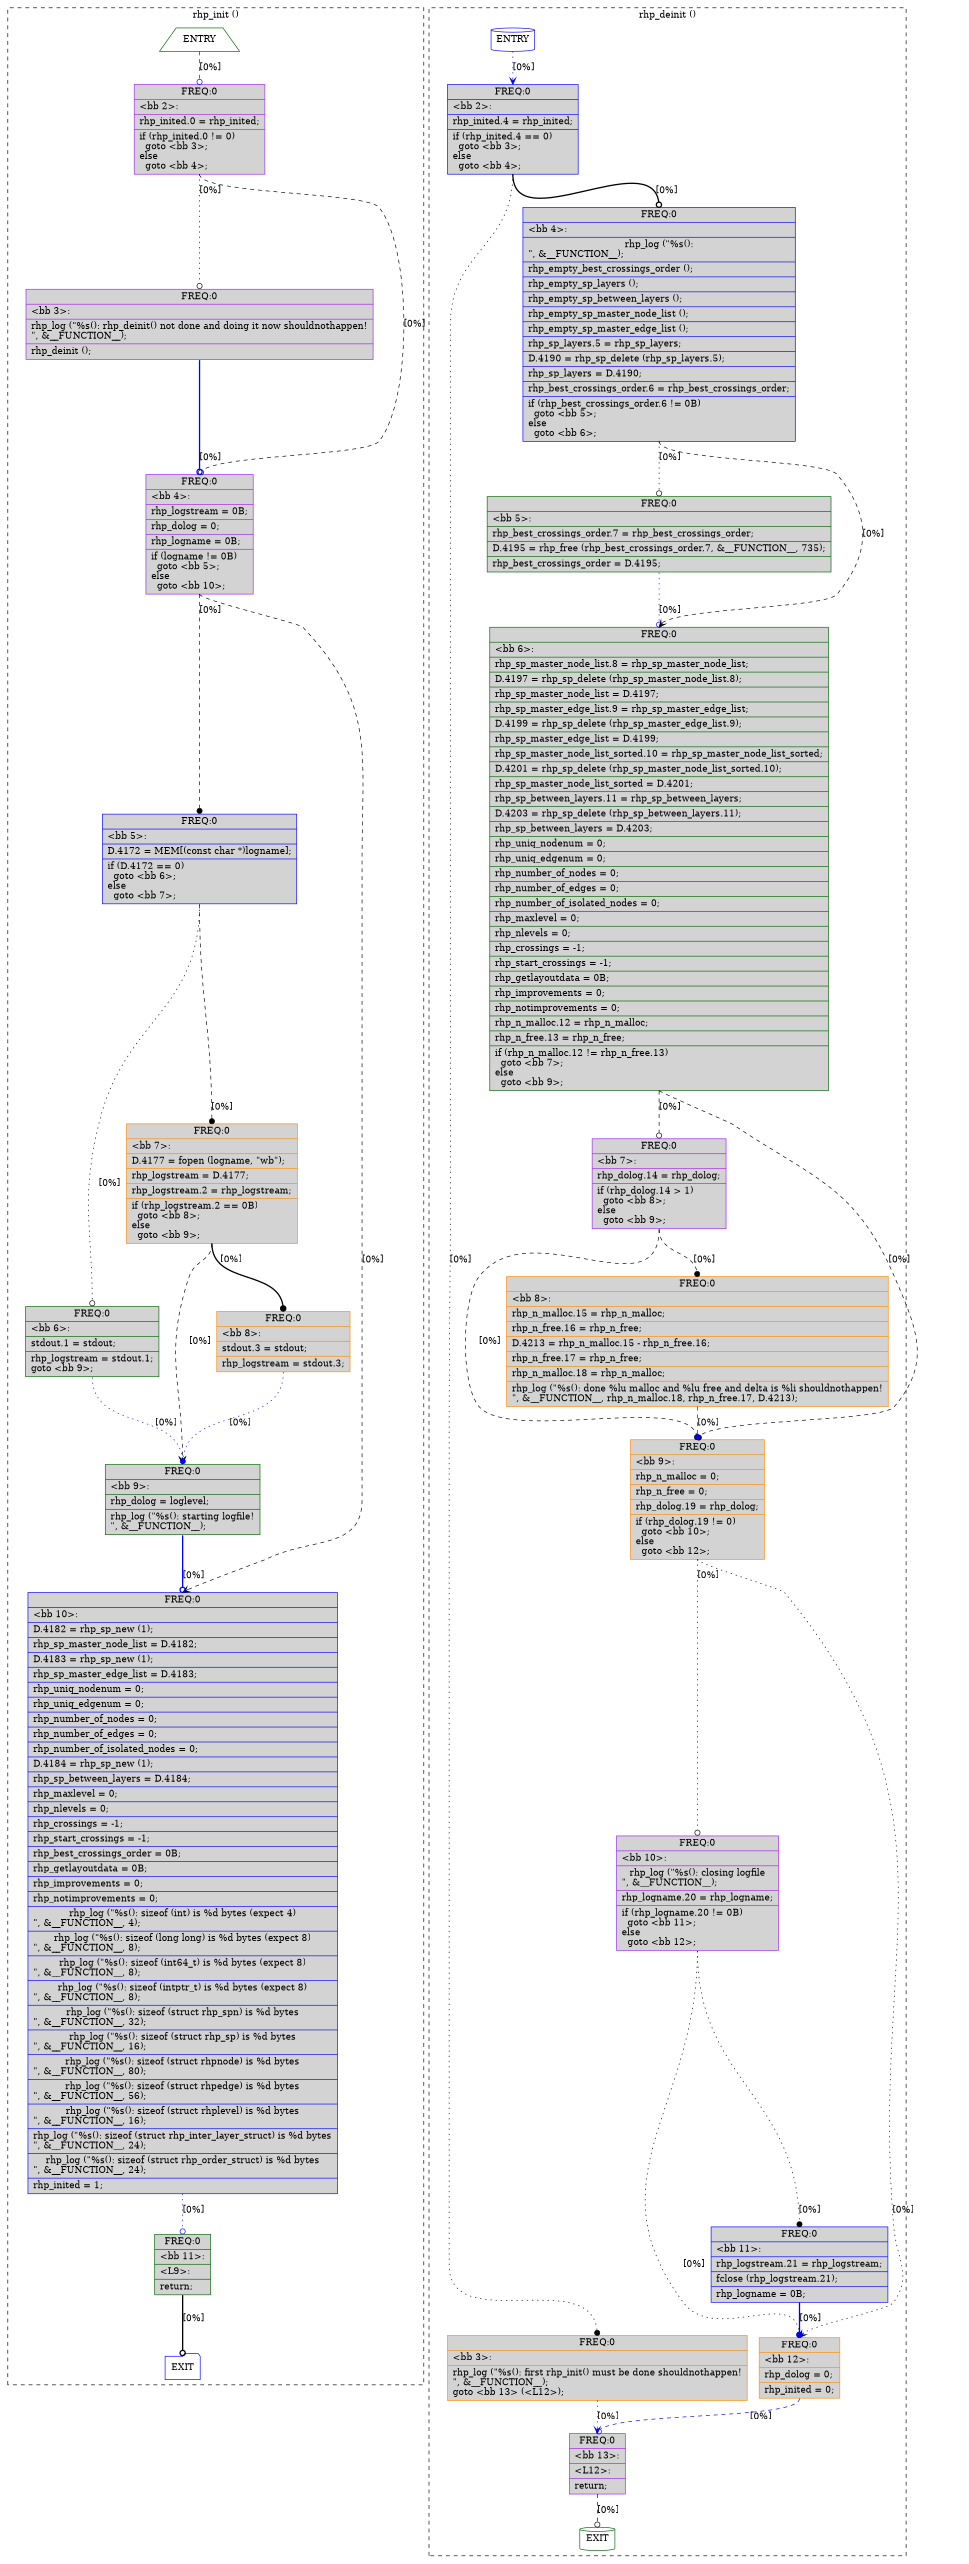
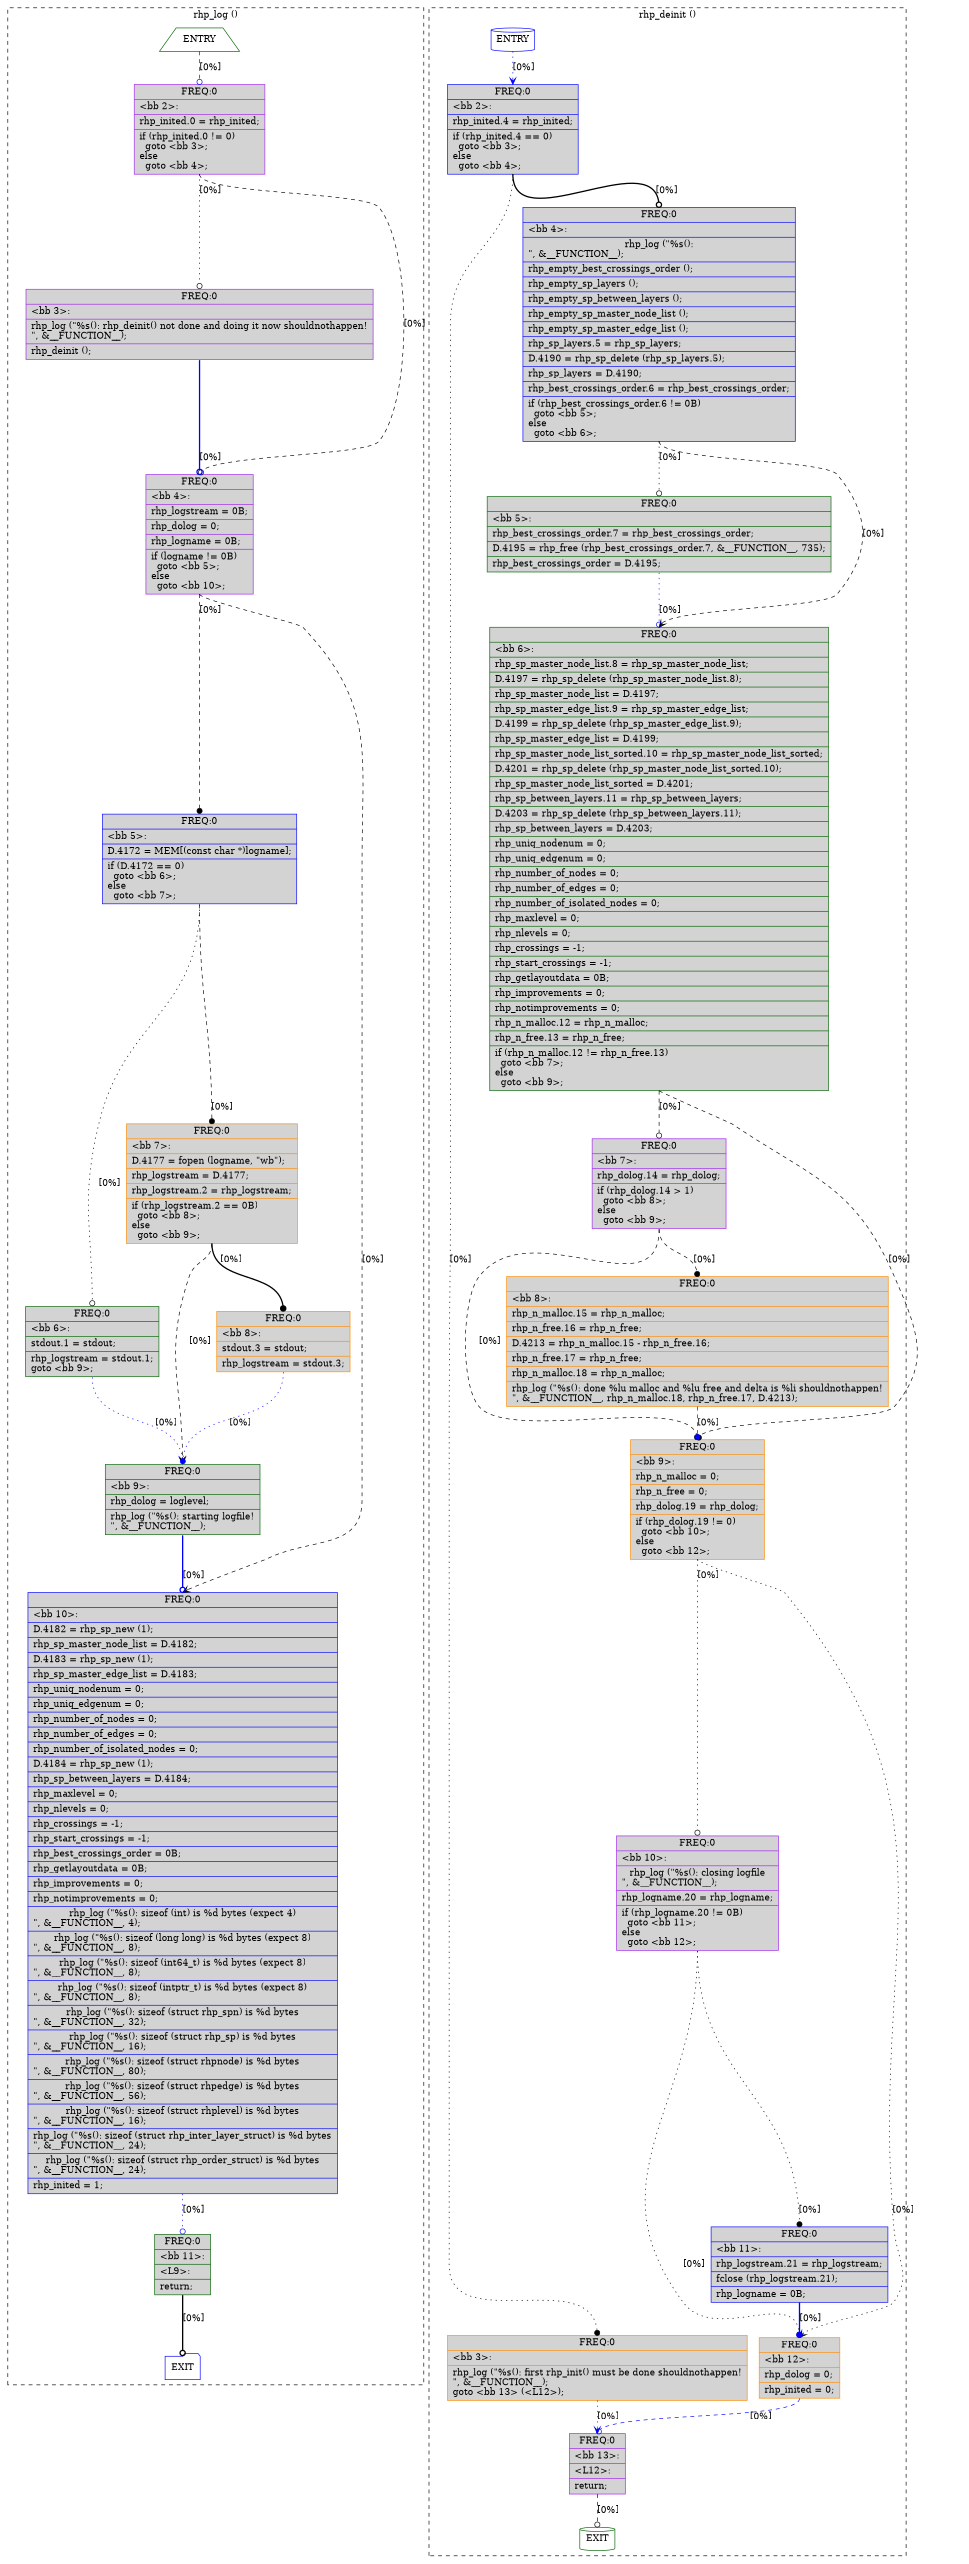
(216, 15) -> (216, 15)
